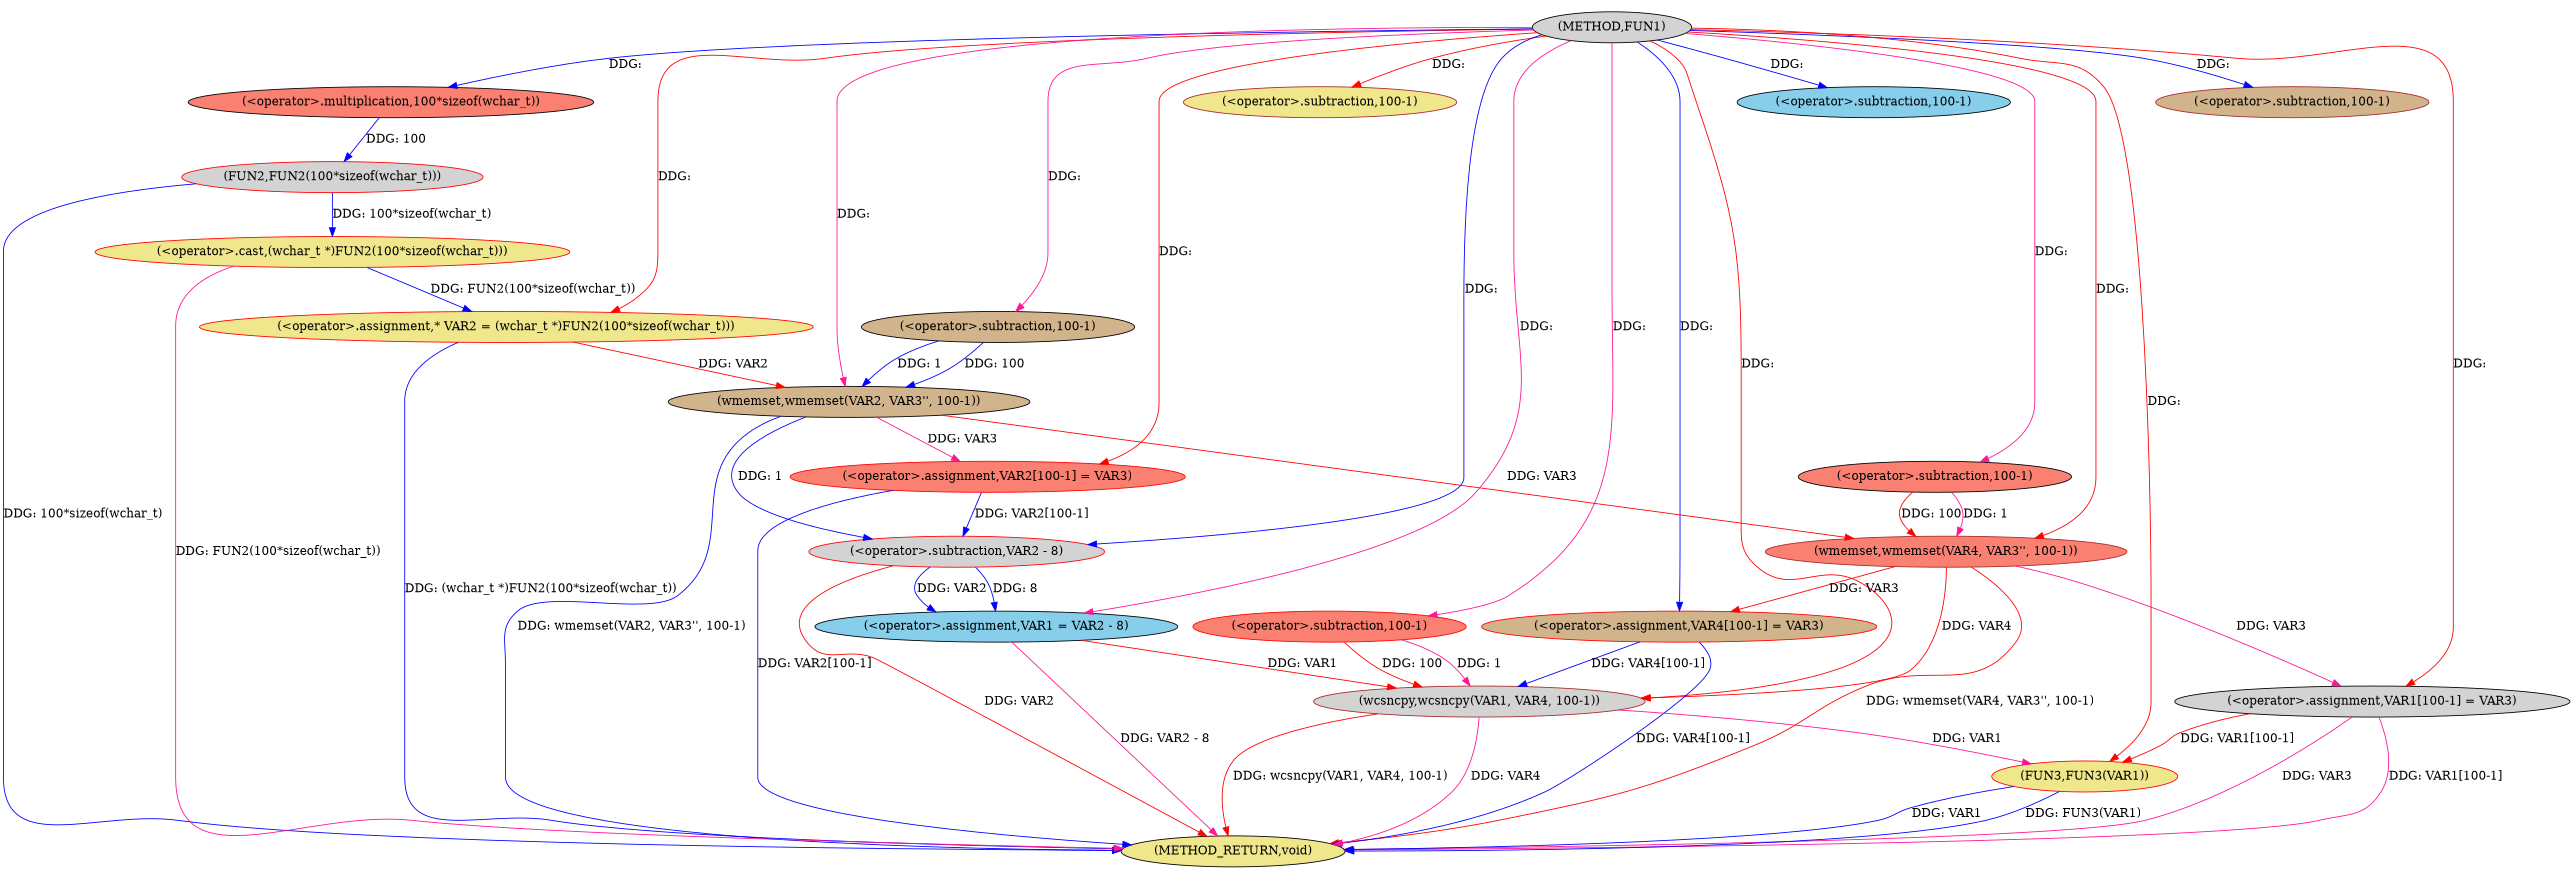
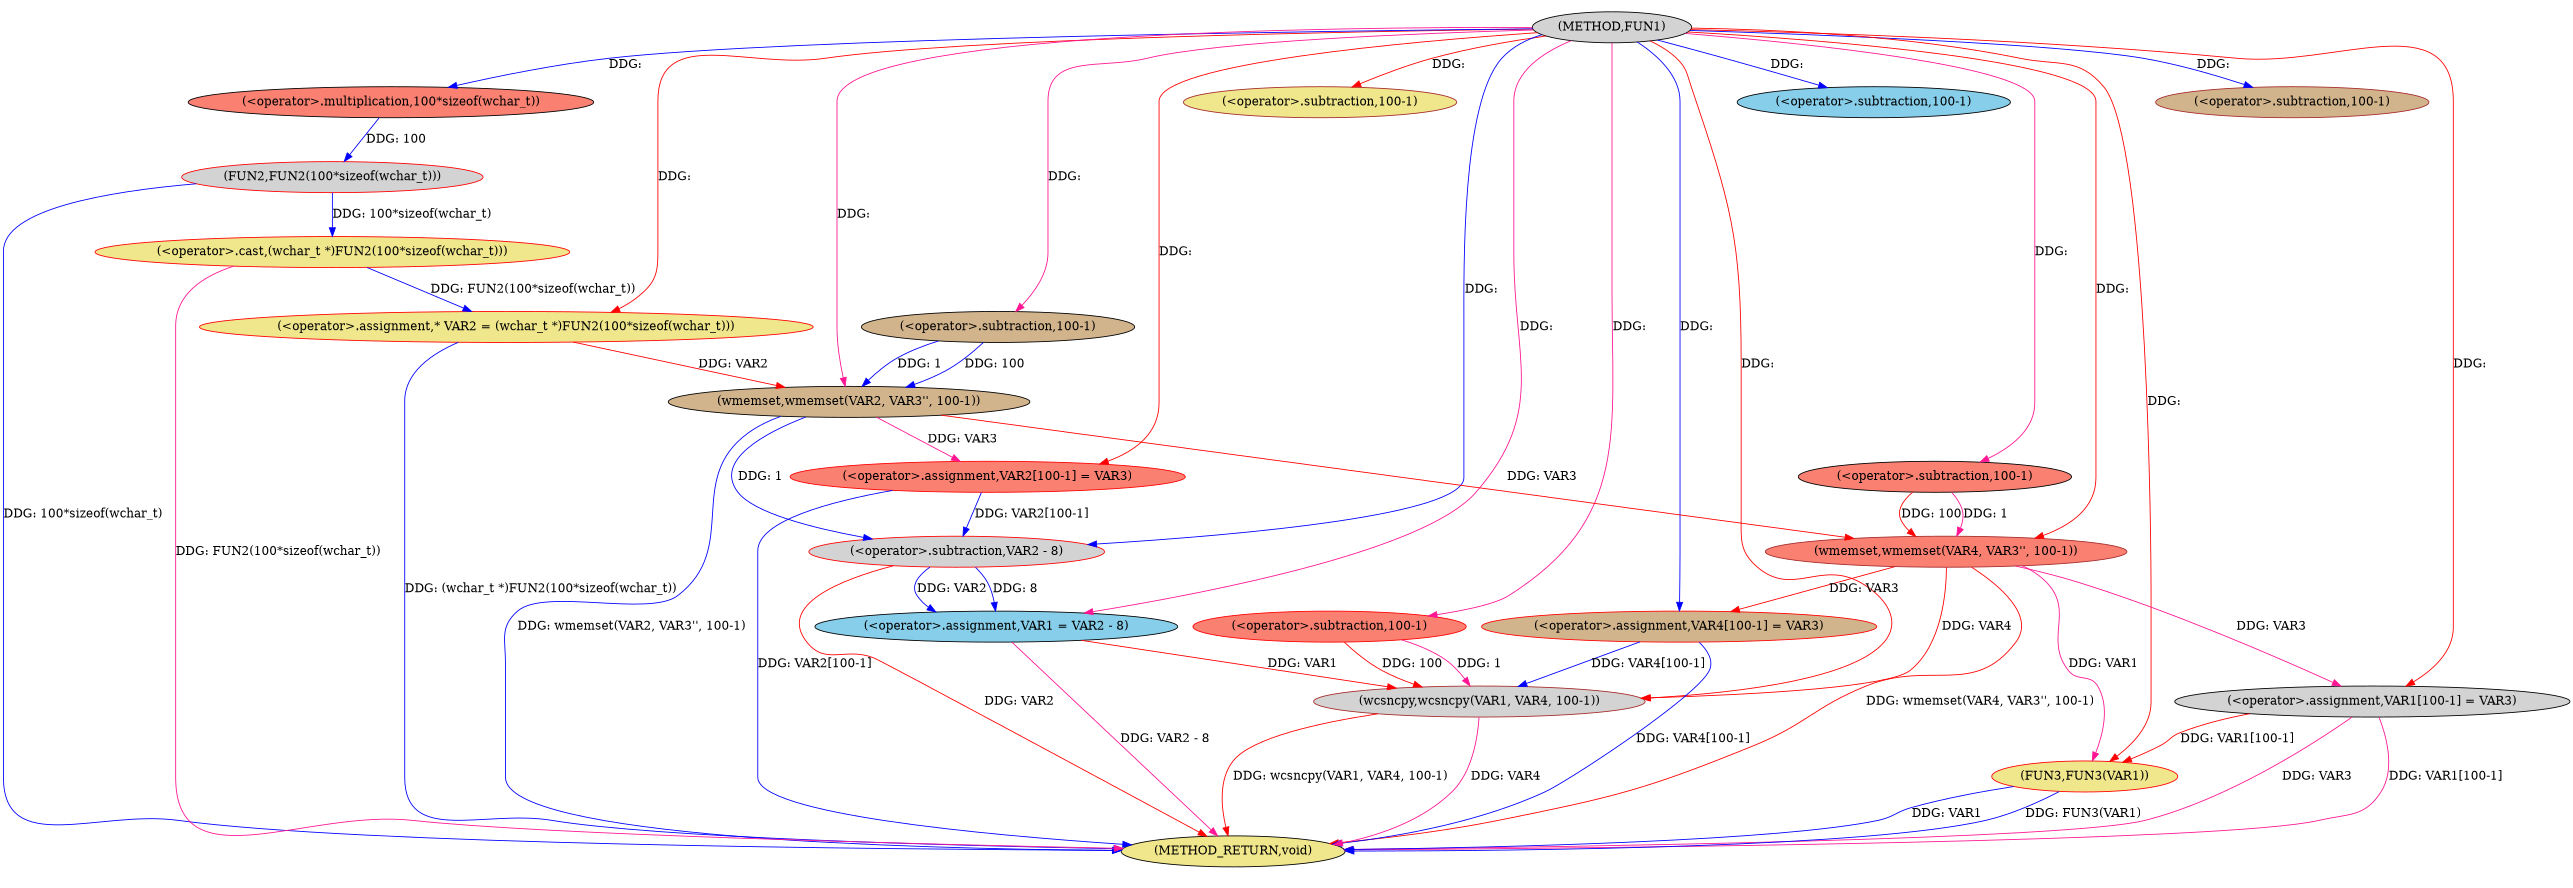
(1822, 728) -> (2063, 662)
